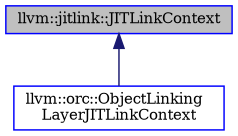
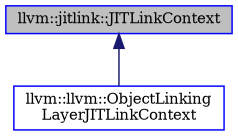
(119, 108) -> (119, 108)
